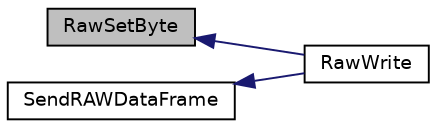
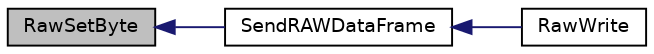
(259, 48) -> (200, 27)
